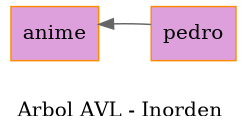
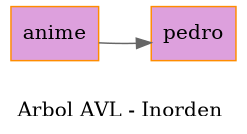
(132, 24) -> (118, 43)
